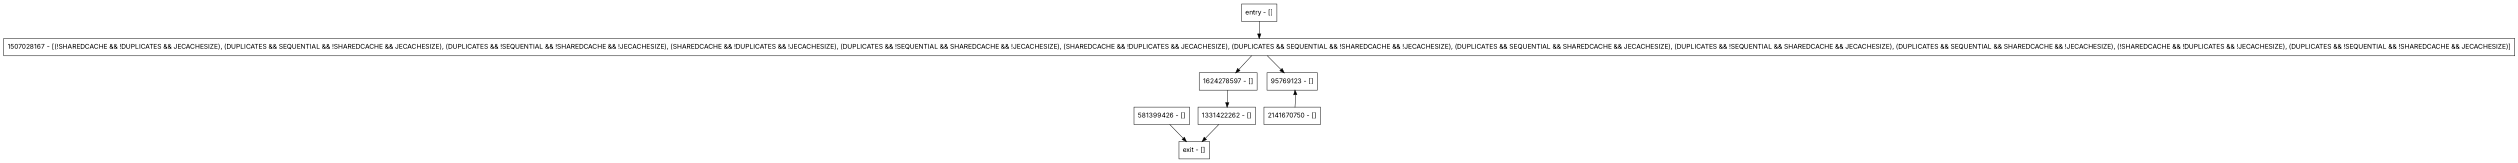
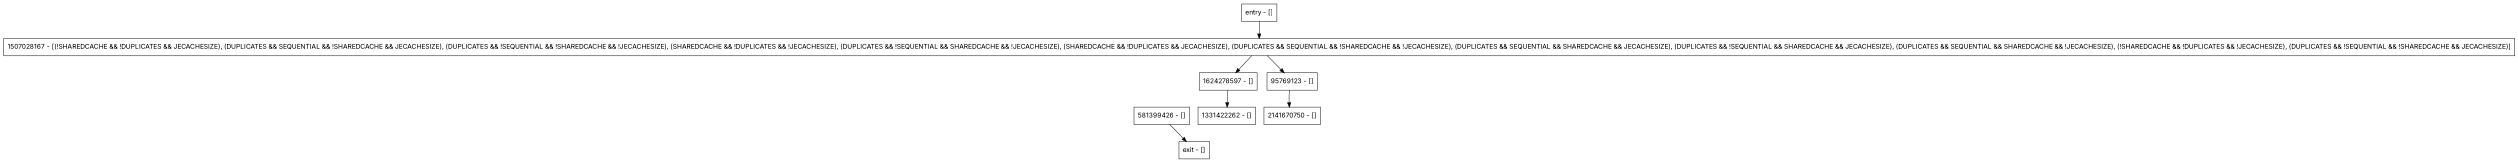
(1295, 101) -> (1289, 96)
(1212, 131) -> none
